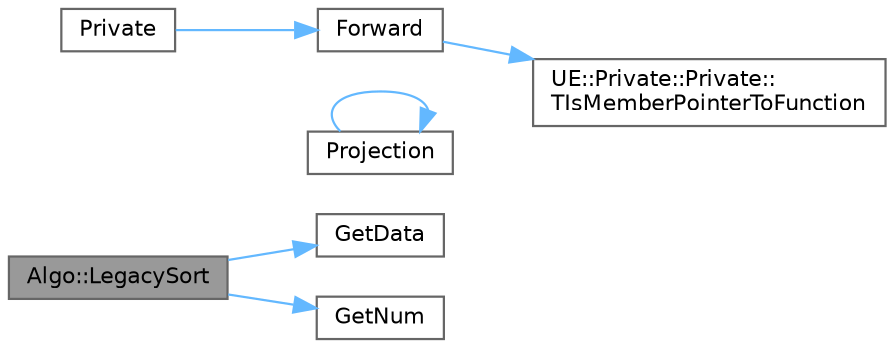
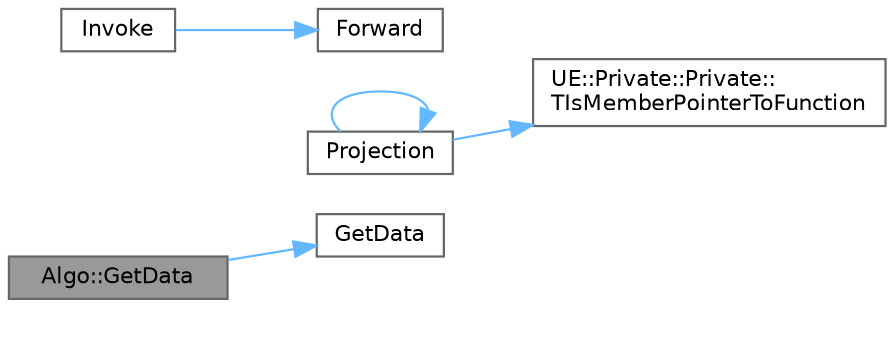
(118, 30) -> (118, 30)
(476, 48) -> (482, 134)
(118, 278) -> (118, 278)
(380, 318) -> none
